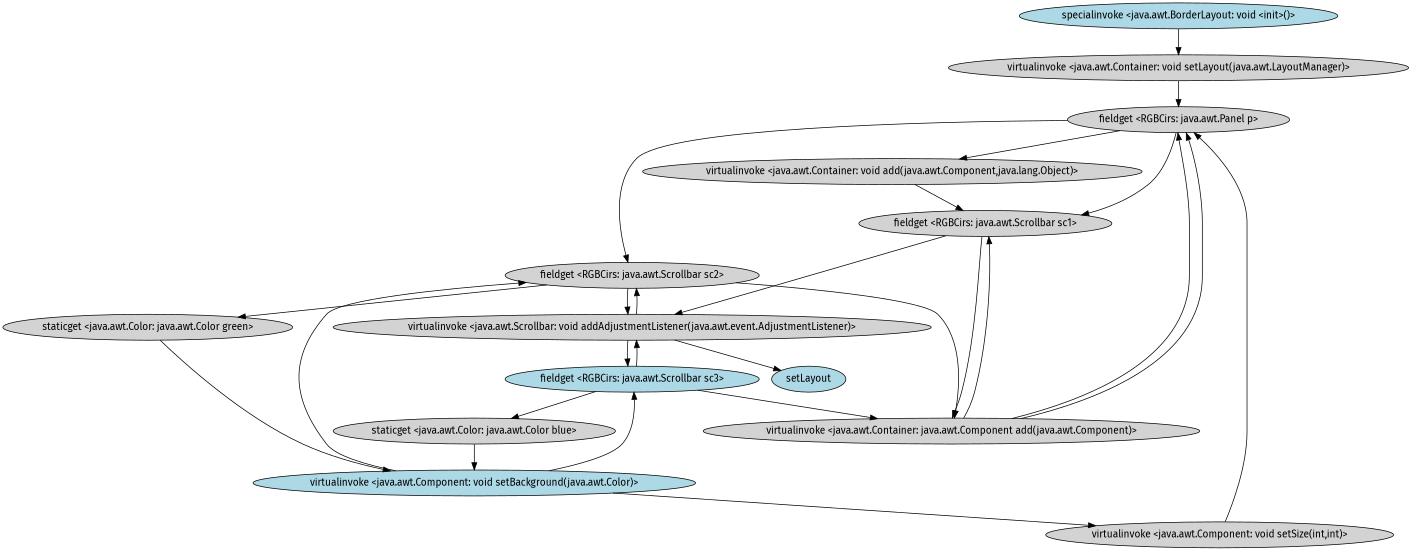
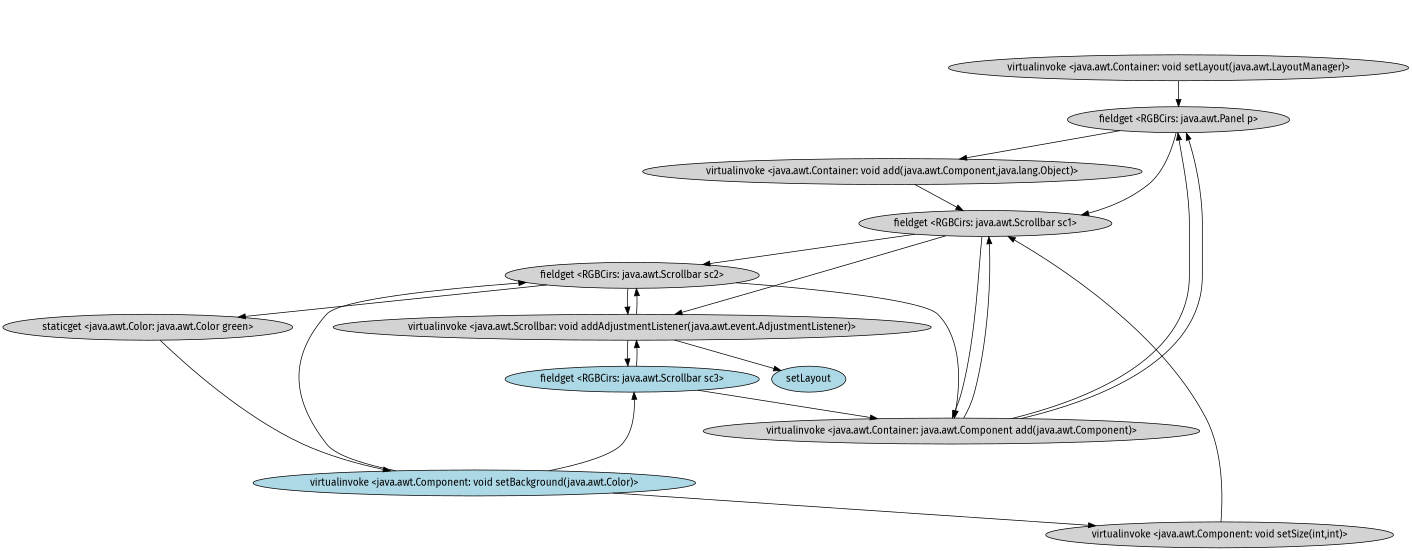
(1179, 16) -> none
(800, 129) -> (812, 249)
(1247, 324) -> (1166, 361)
(474, 431) -> none
